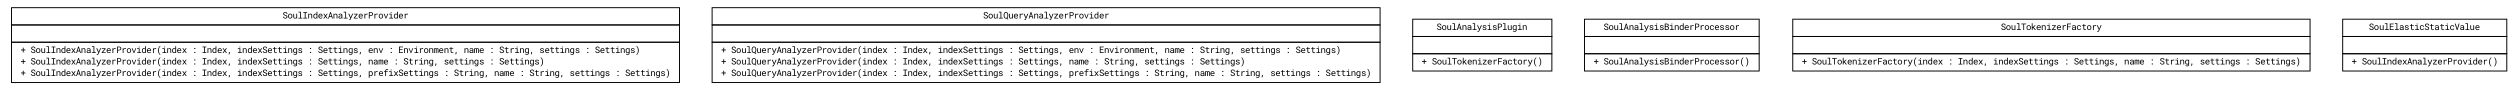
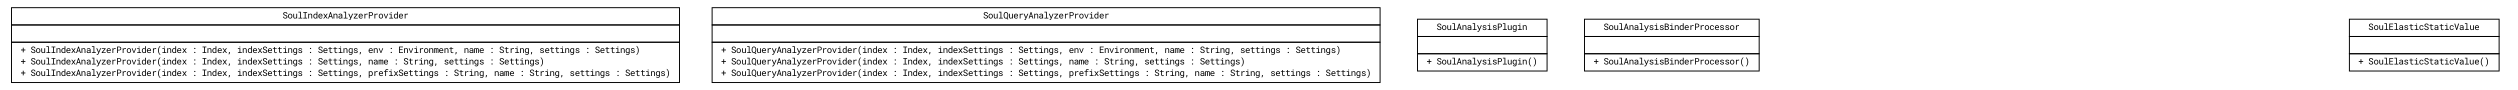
(2051, 45) -> none
(1482, 62) -> (1482, 62)
(2425, 62) -> (2424, 62)
